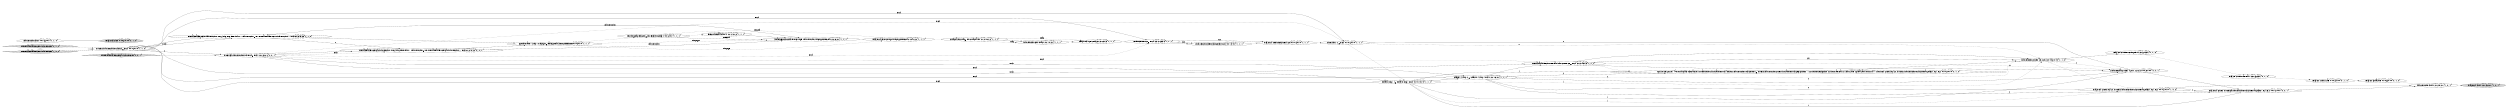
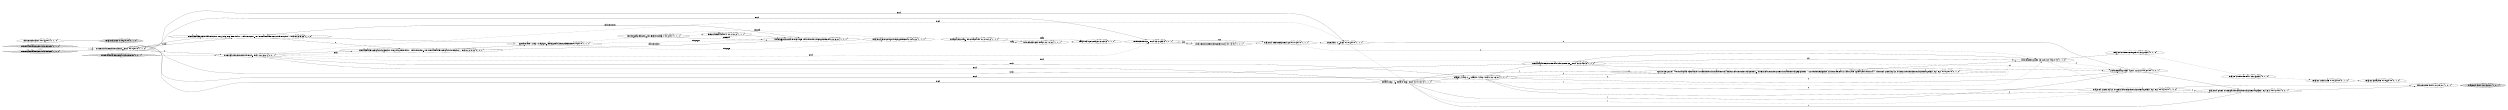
(1703, 44) -> (1665, 51)
